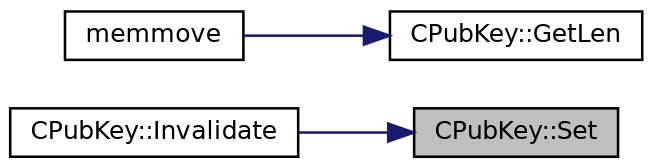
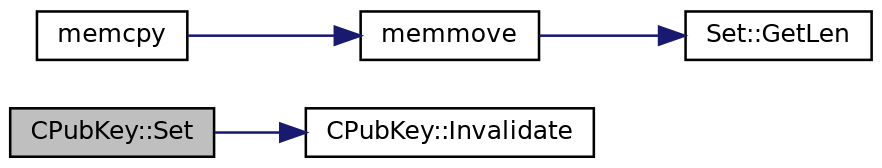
none -> (112, 36)
(516, 36) -> (779, 36)
(343, 133) -> (247, 133)
